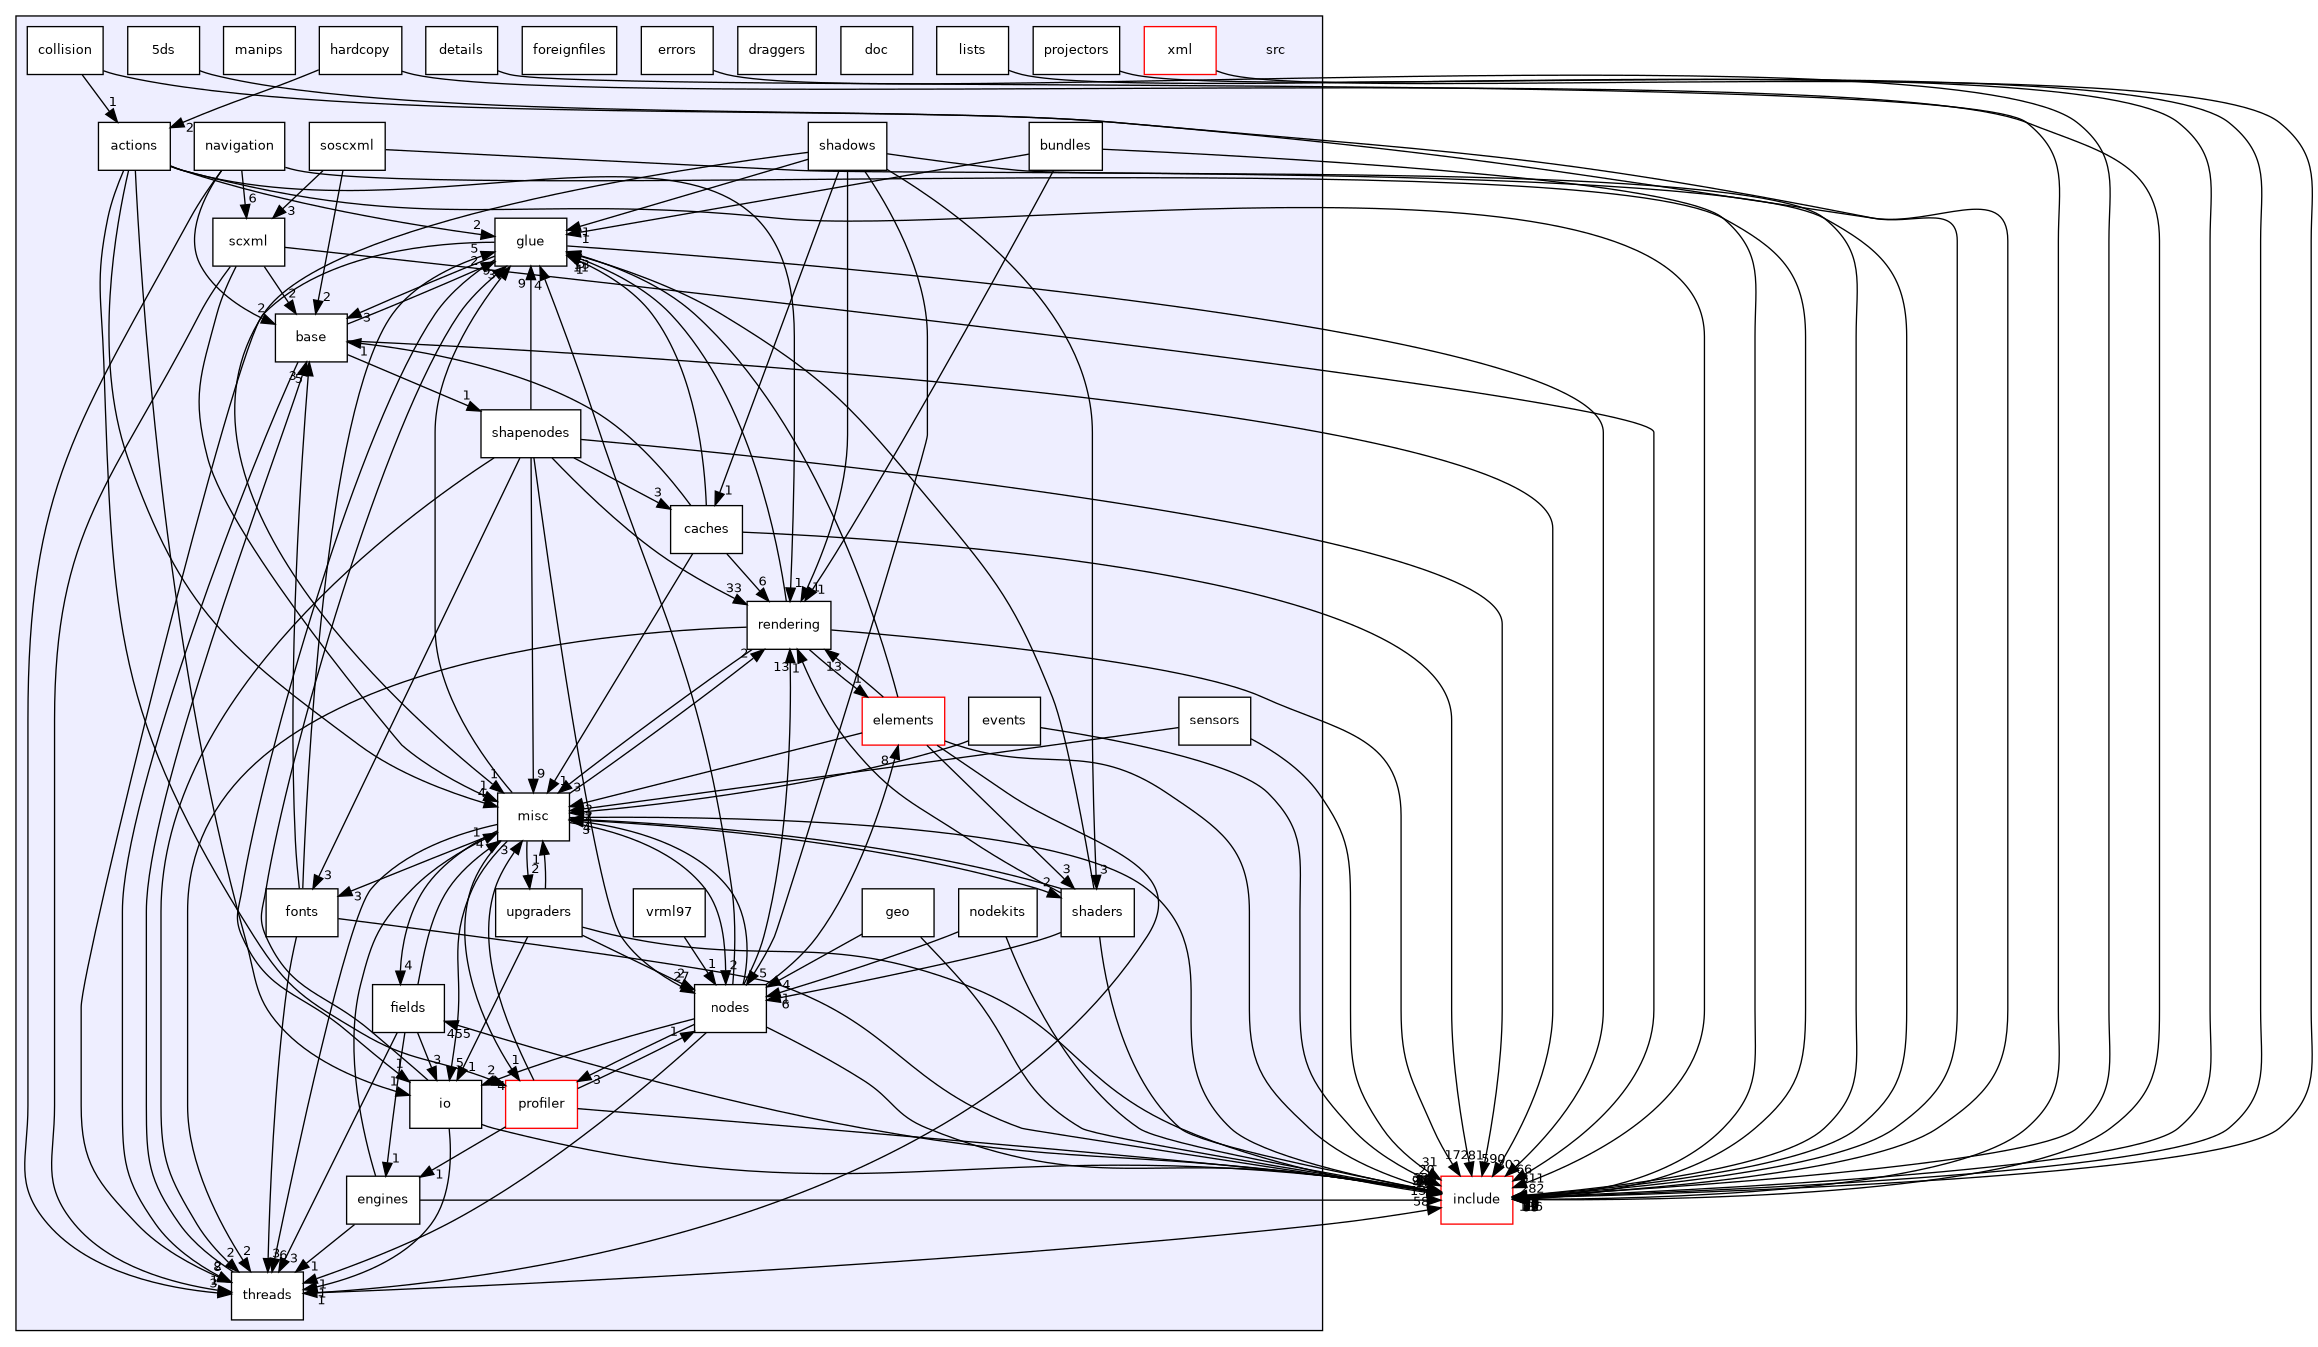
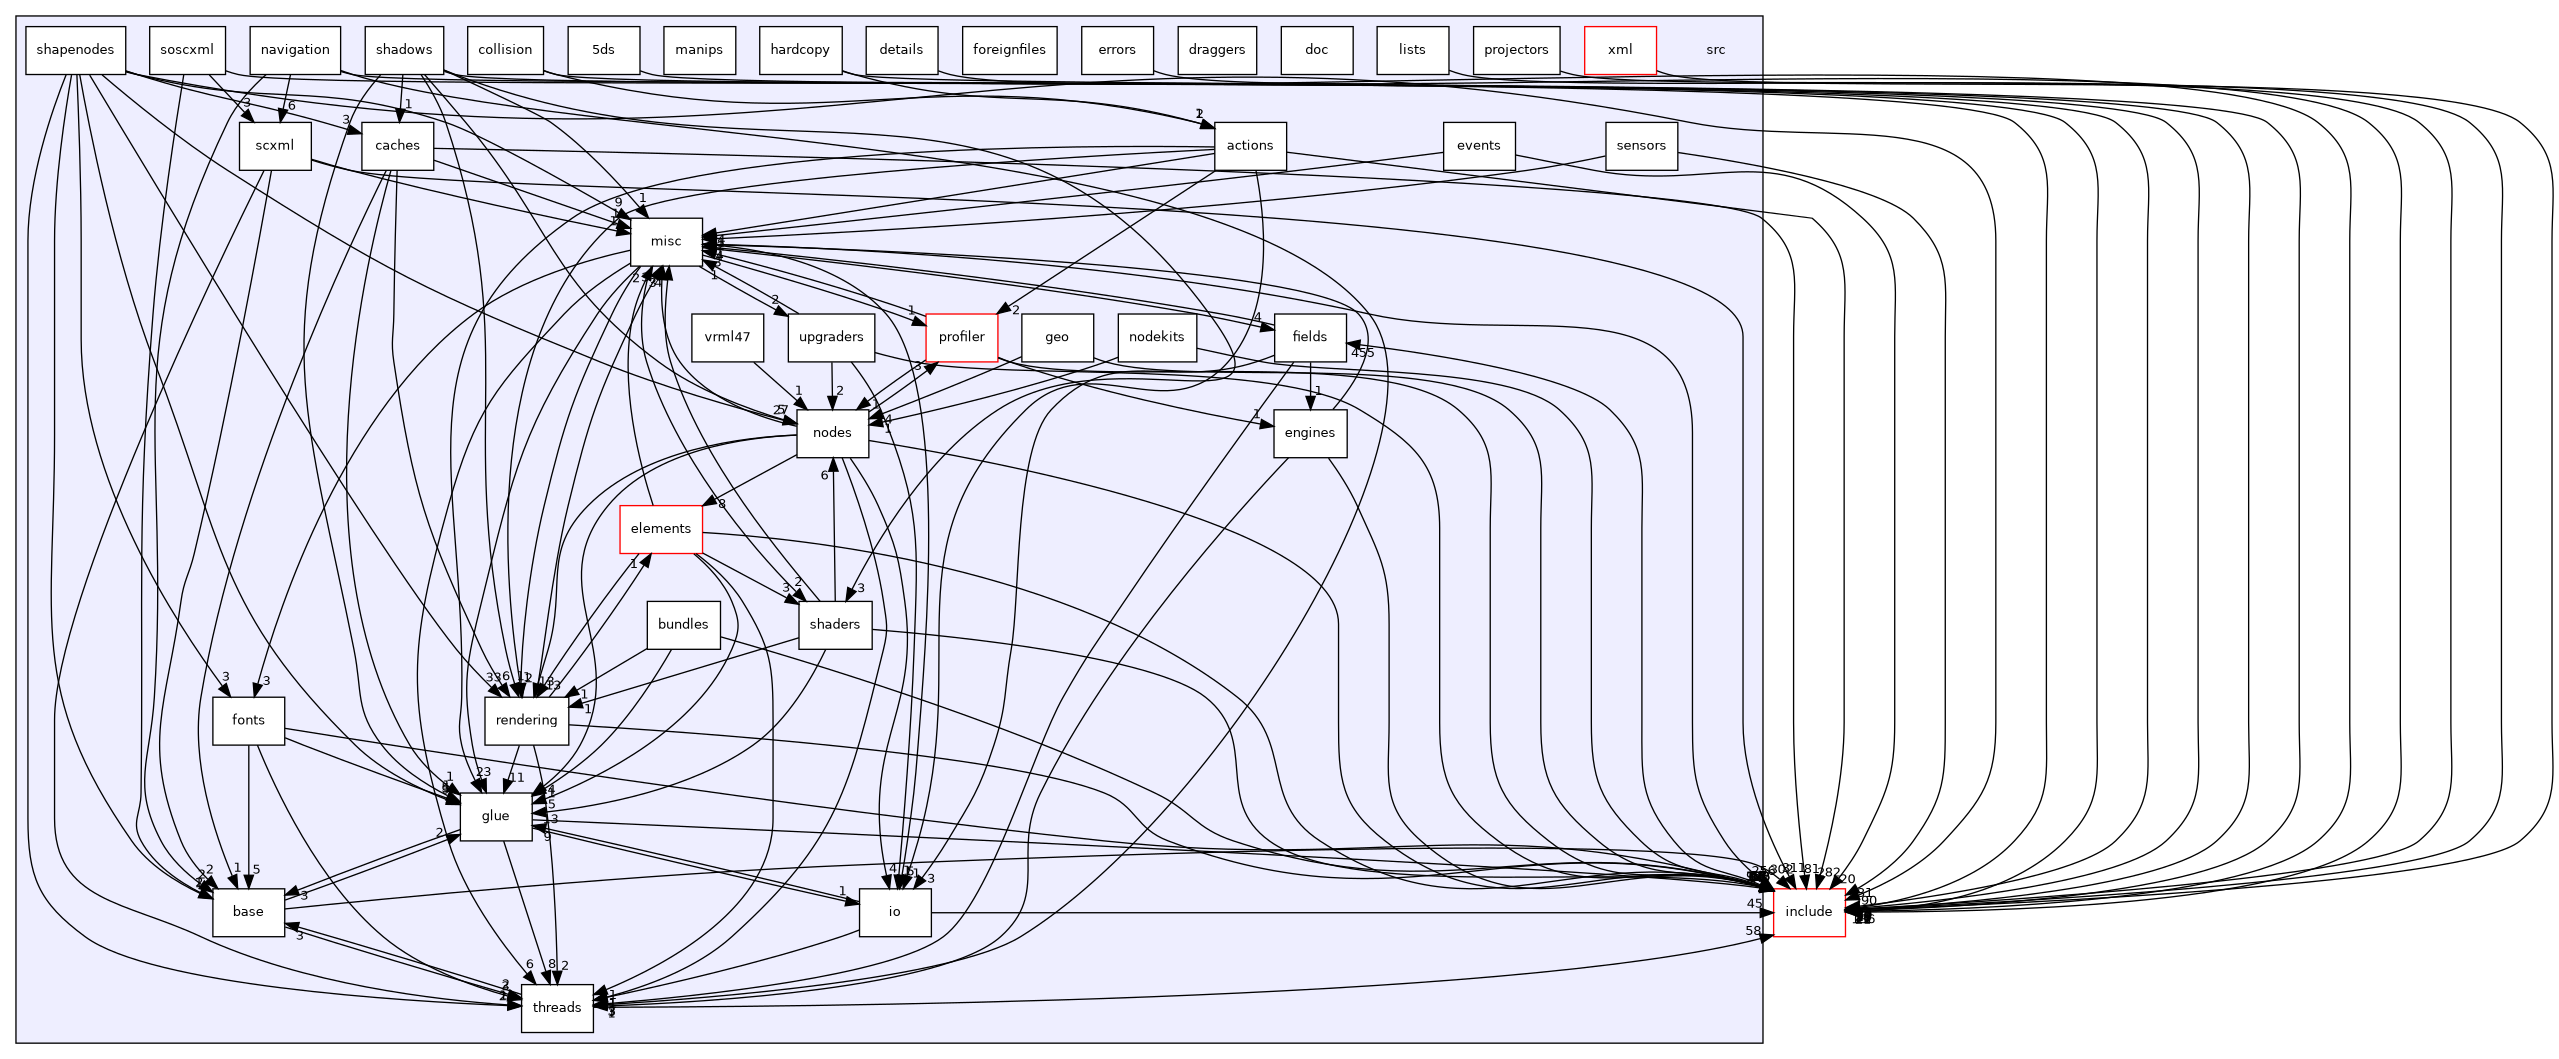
(408, 380) -> (53, 510)
(681, 865) -> none
(669, 913) -> (728, 338)
